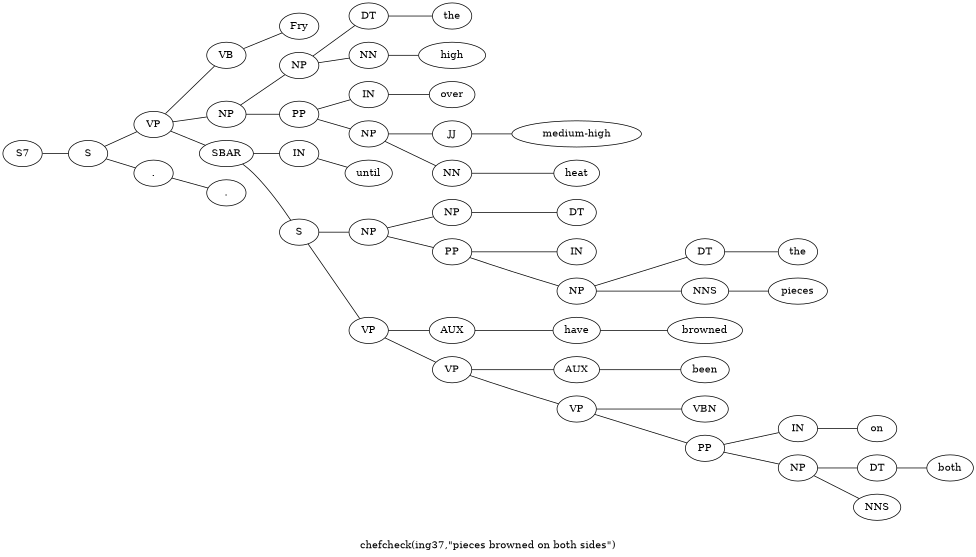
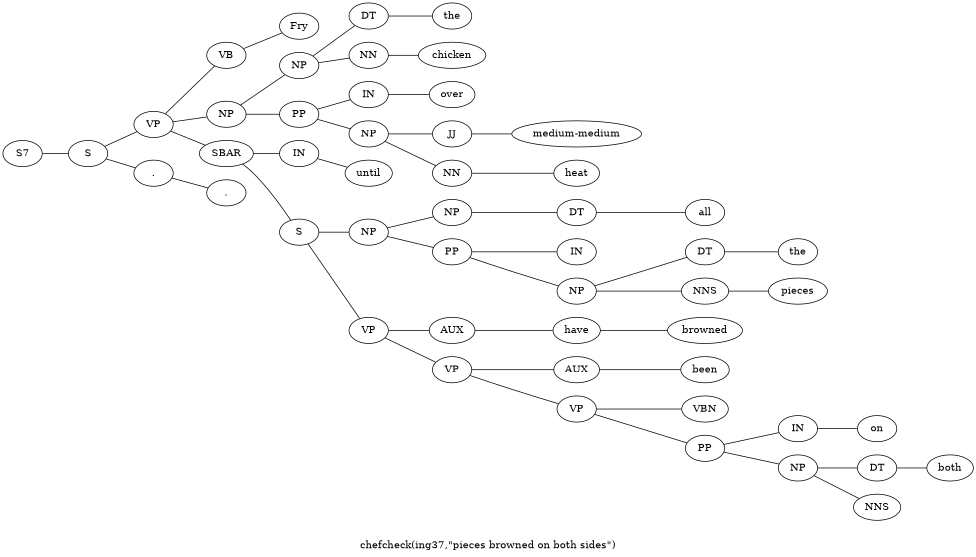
(452, 55) -> (452, 55)
(577, 134) -> (577, 134)
none -> (705, 213)
